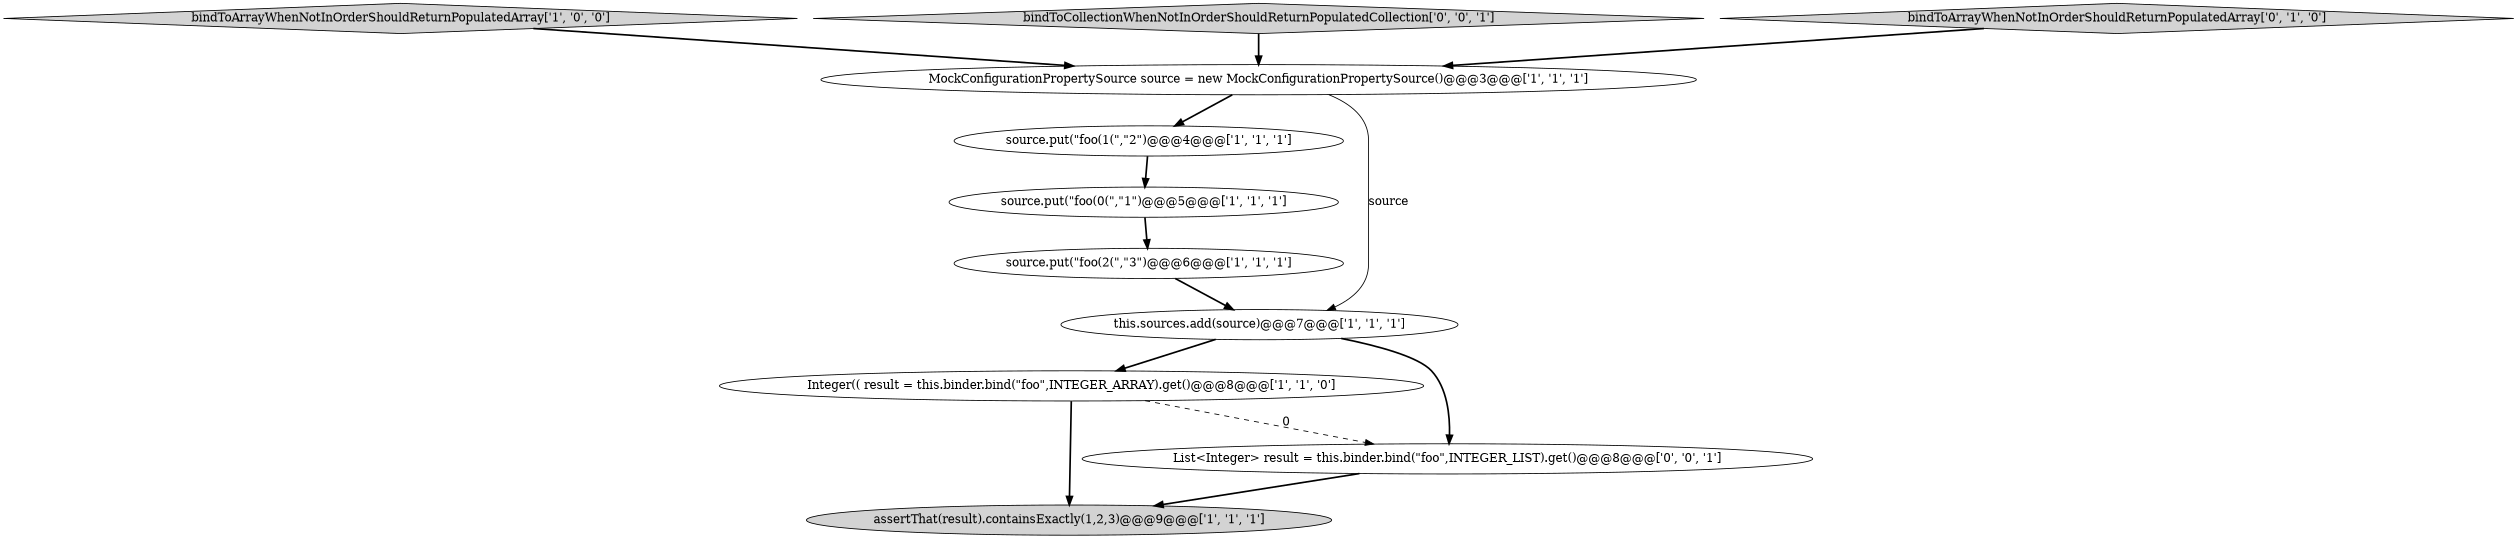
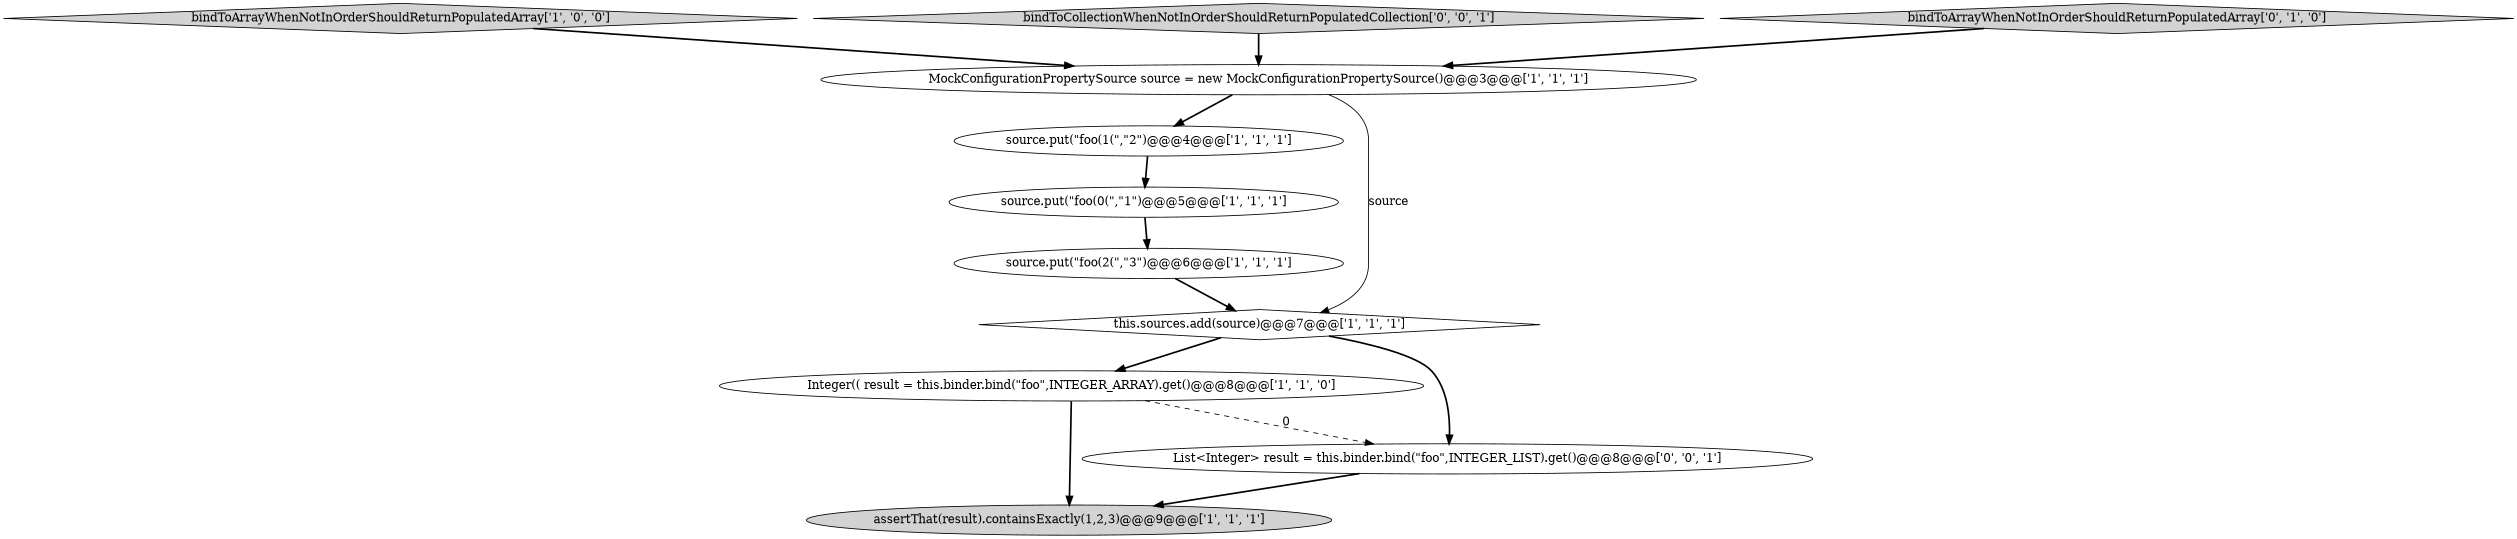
(1260, 325) -> (1260, 325)
